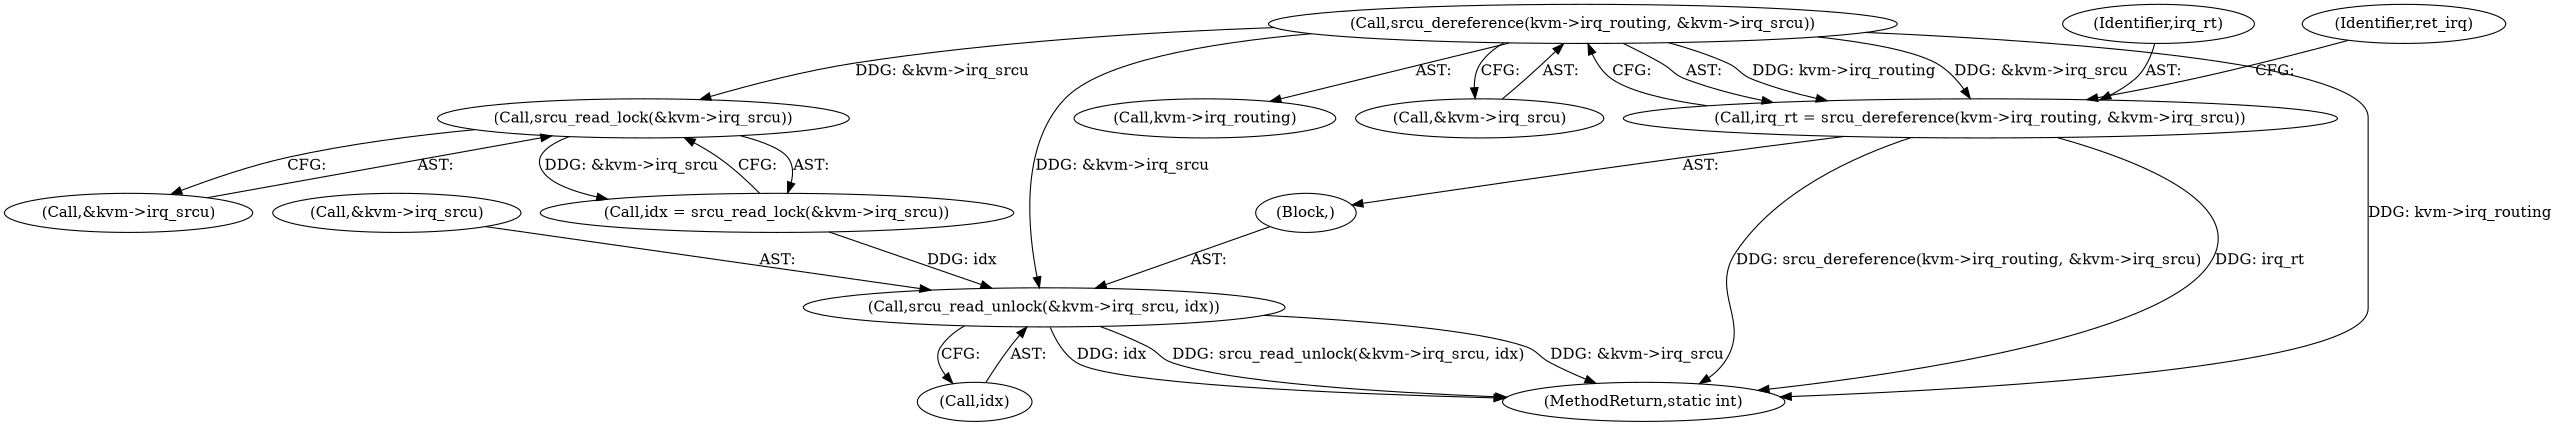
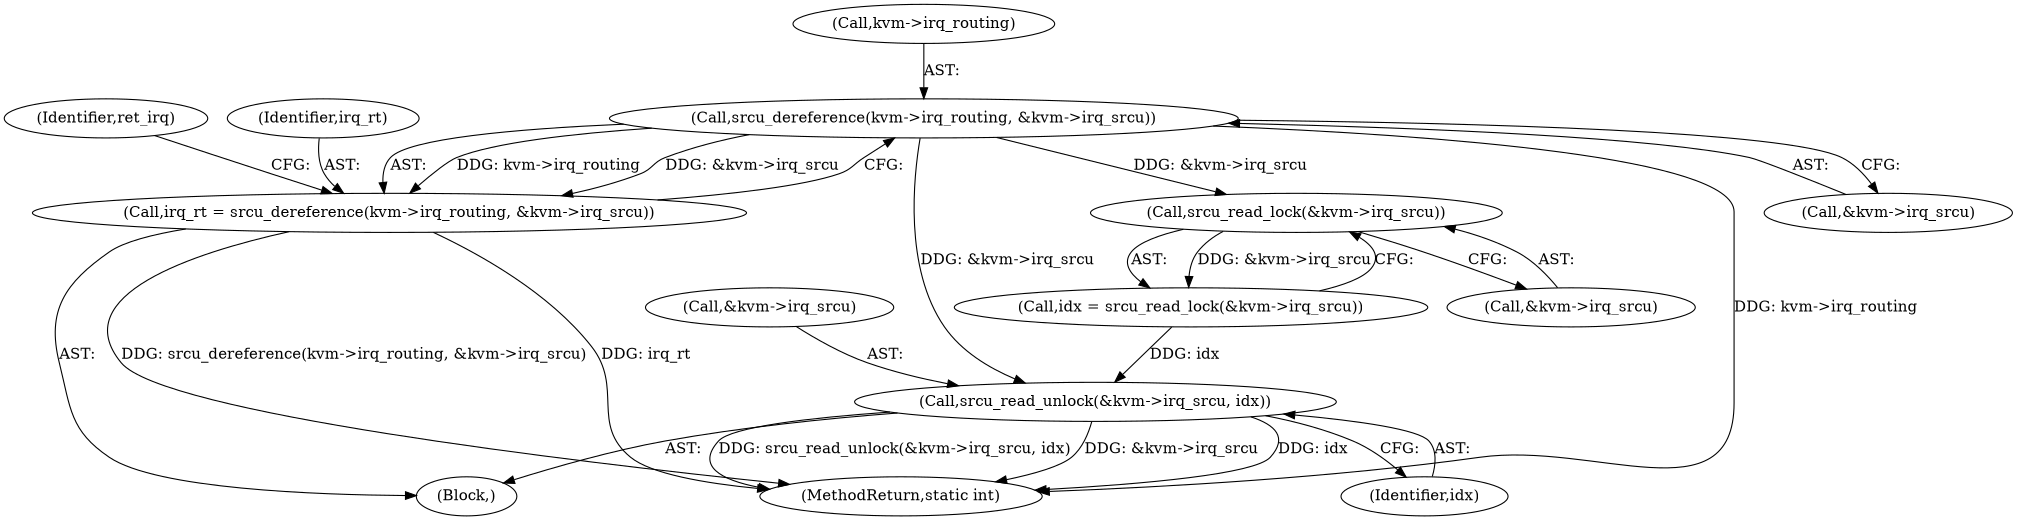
(1395, 71) -> (924, 66)
(1188, 256) -> (704, 435)
(975, 402) -> (1425, 496)
